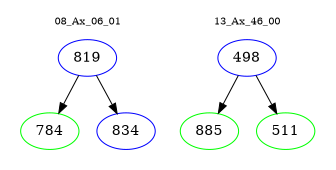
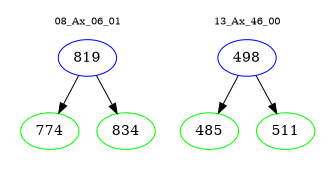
(50, 131) -> (50, 131)
(126, 131) -> (126, 131)
(209, 131) -> (209, 131)
